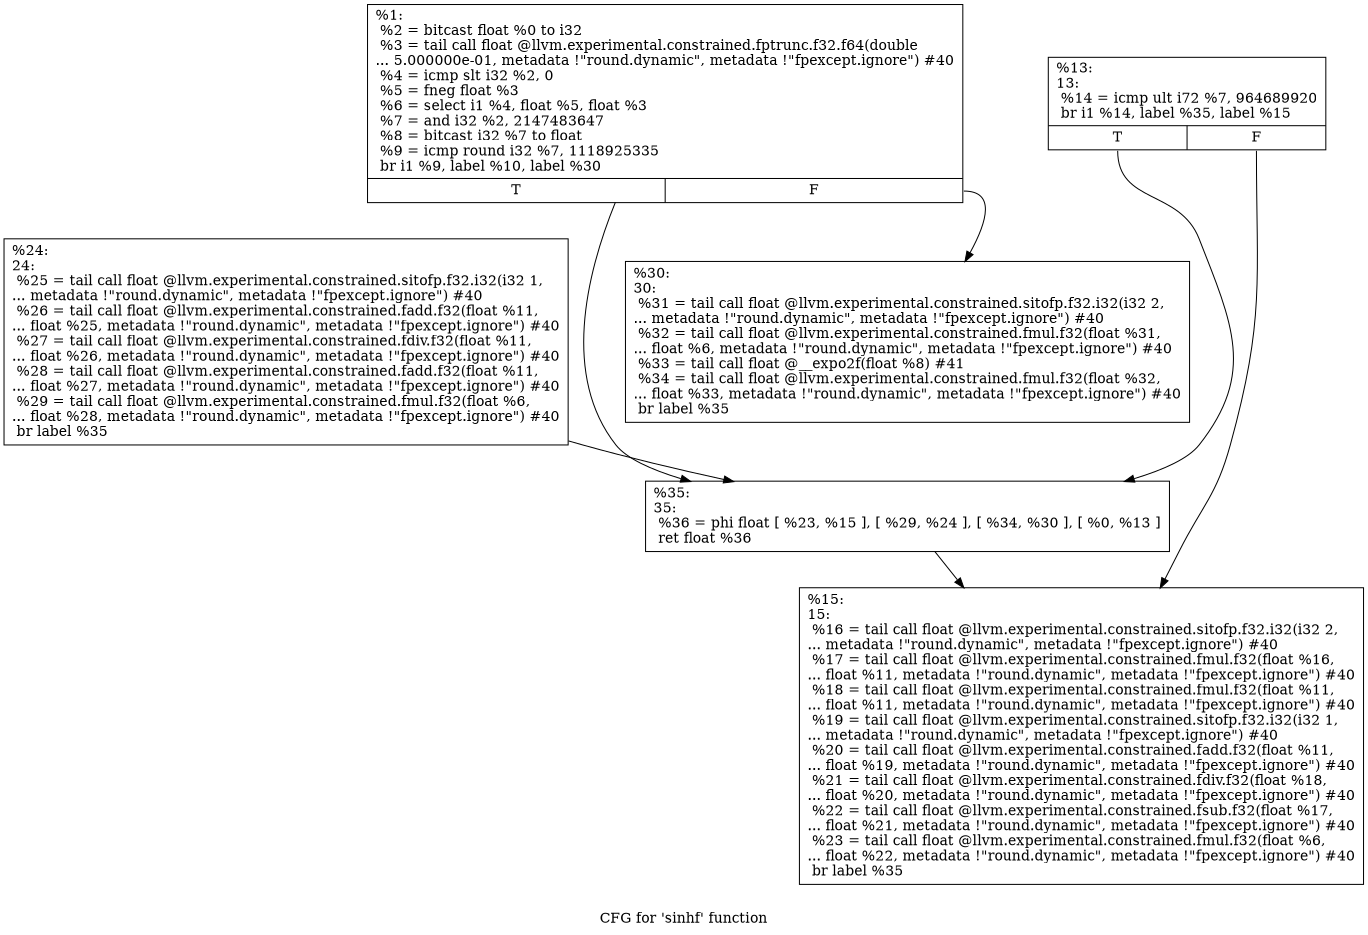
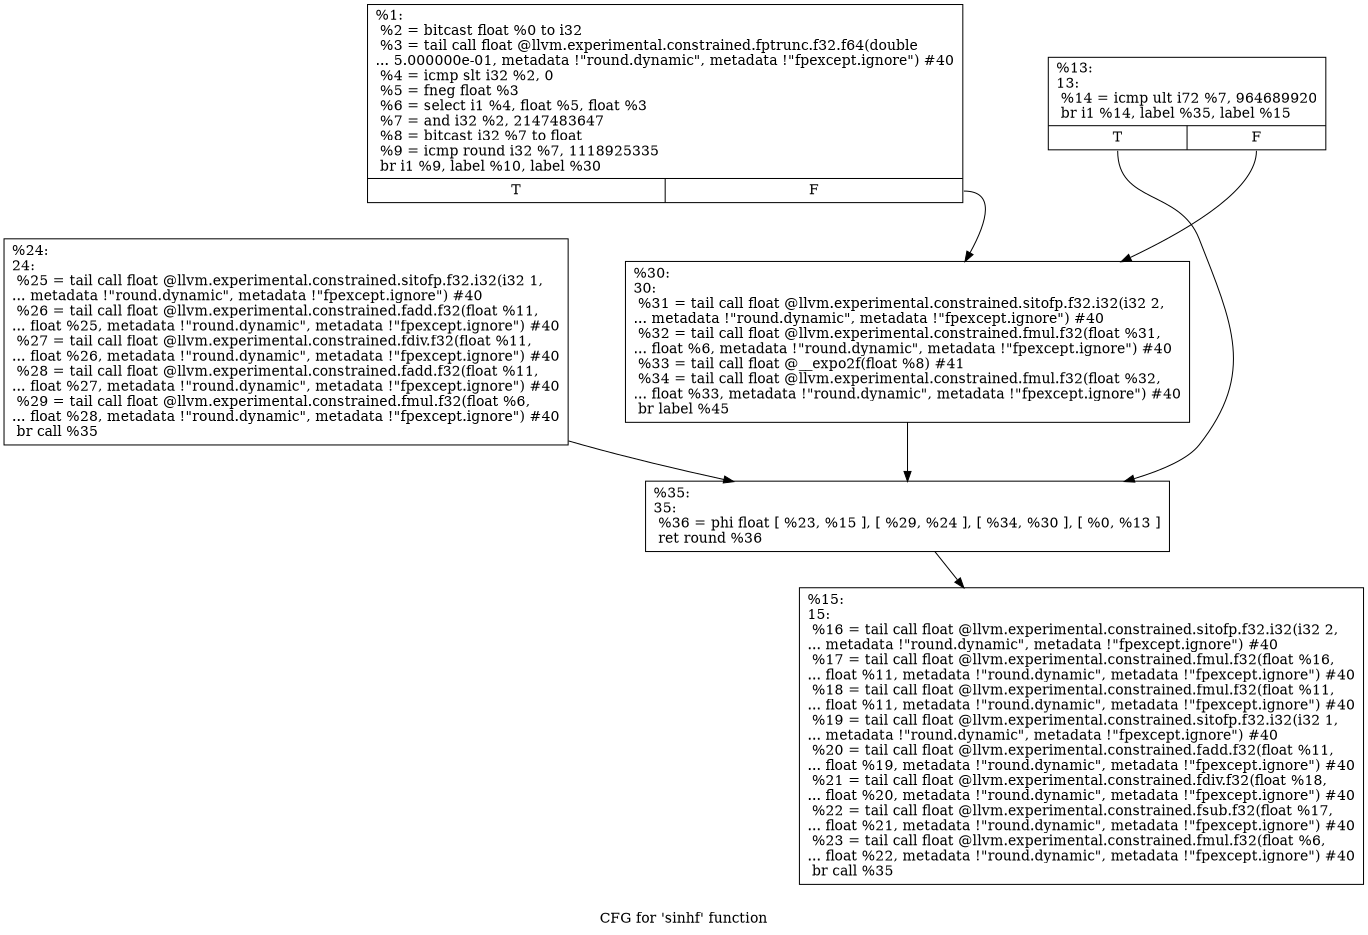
(585, 362) -> (908, 447)
(1247, 373) -> (1205, 216)
(682, 409) -> (682, 409)
(60, 432) -> (55, 432)
(703, 538) -> (708, 538)
(856, 871) -> (851, 871)
